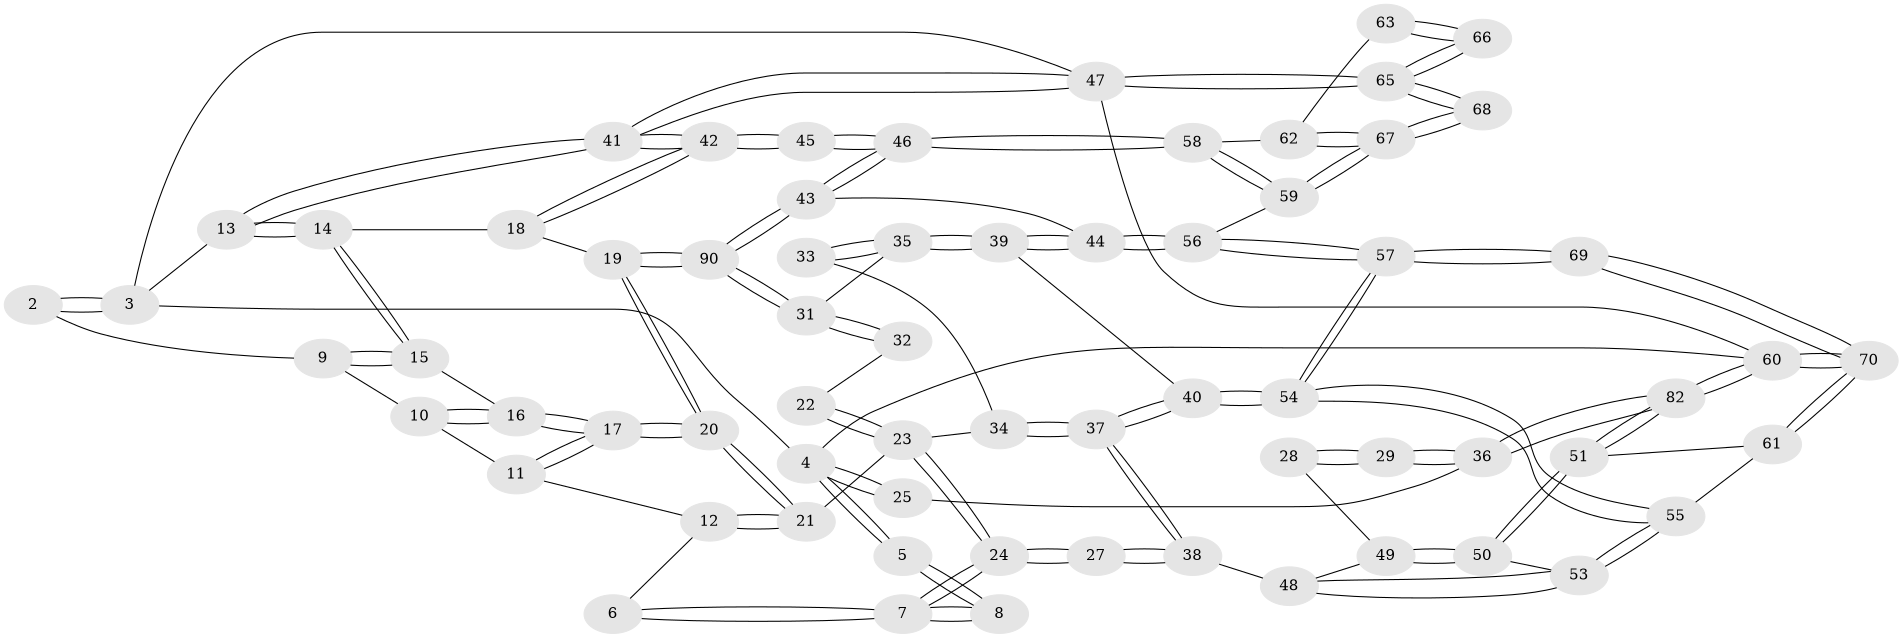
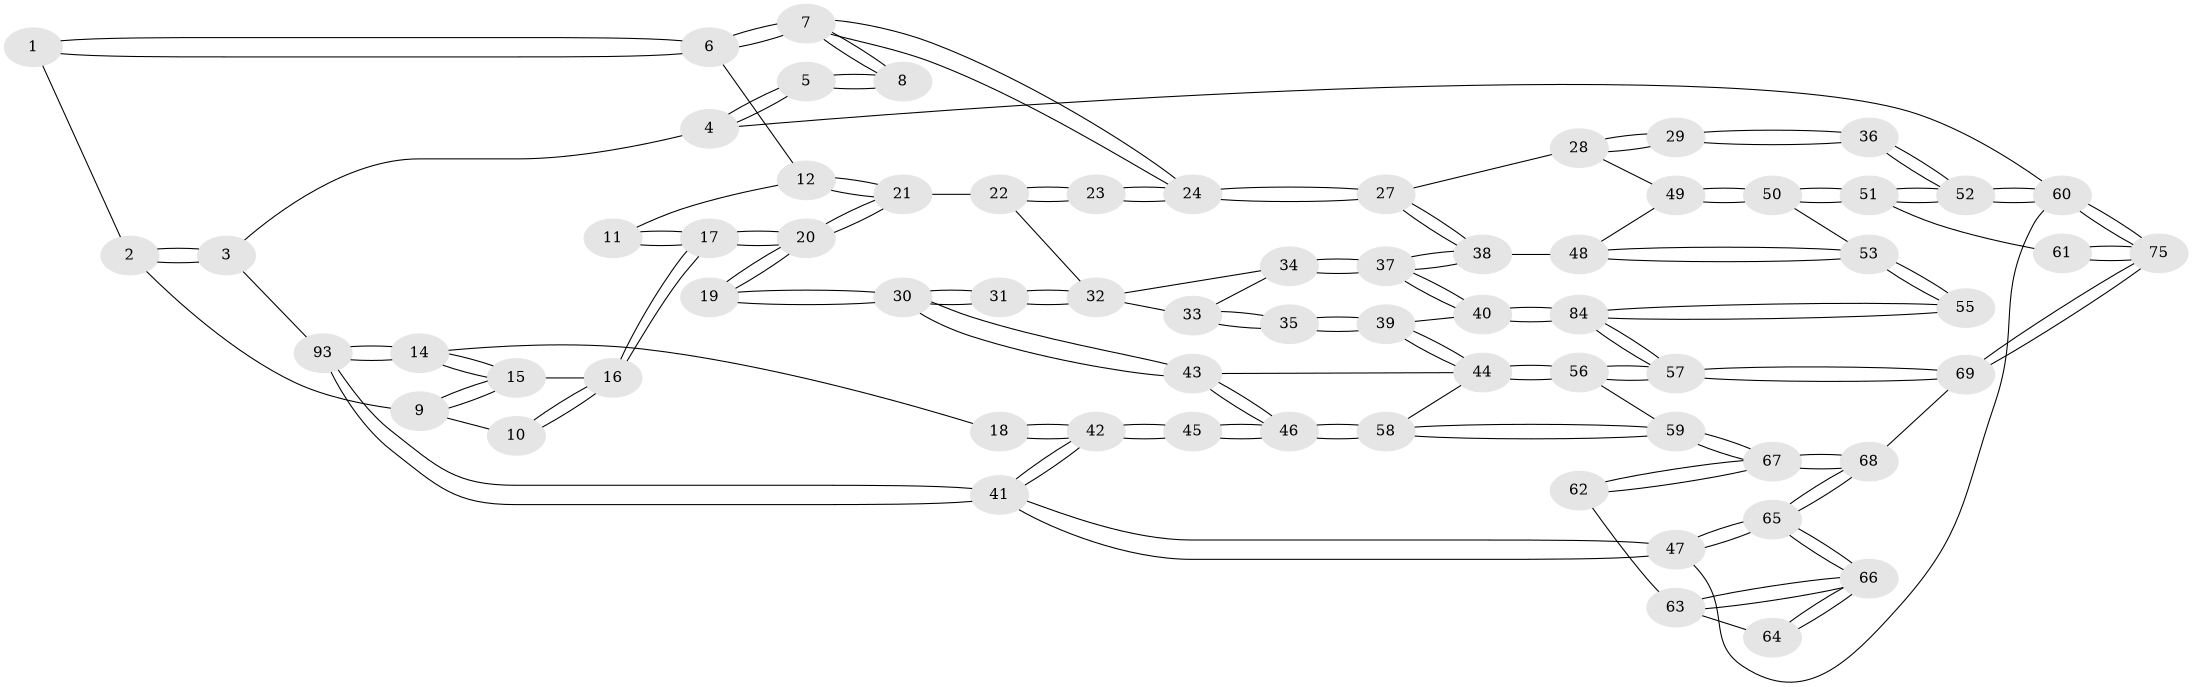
(530, 32) -> none
none -> (33, 47)
(1241, 141) -> (1435, 402)
none -> (1483, 171)
(227, 230) -> (323, 353)
(565, 245) -> none
(710, 260) -> (903, 297)
(855, 279) -> none
none -> (1145, 307)
(1869, 361) -> (2159, 253)
(1289, 398) -> (1579, 315)
(1676, 398) -> (1966, 195)
none -> (1918, 418)
(951, 435) -> (1193, 282)
(468, 446) -> none
(1724, 480) -> none
(854, 481) -> (951, 194)
(903, 498) -> none
none -> (1773, 638)
